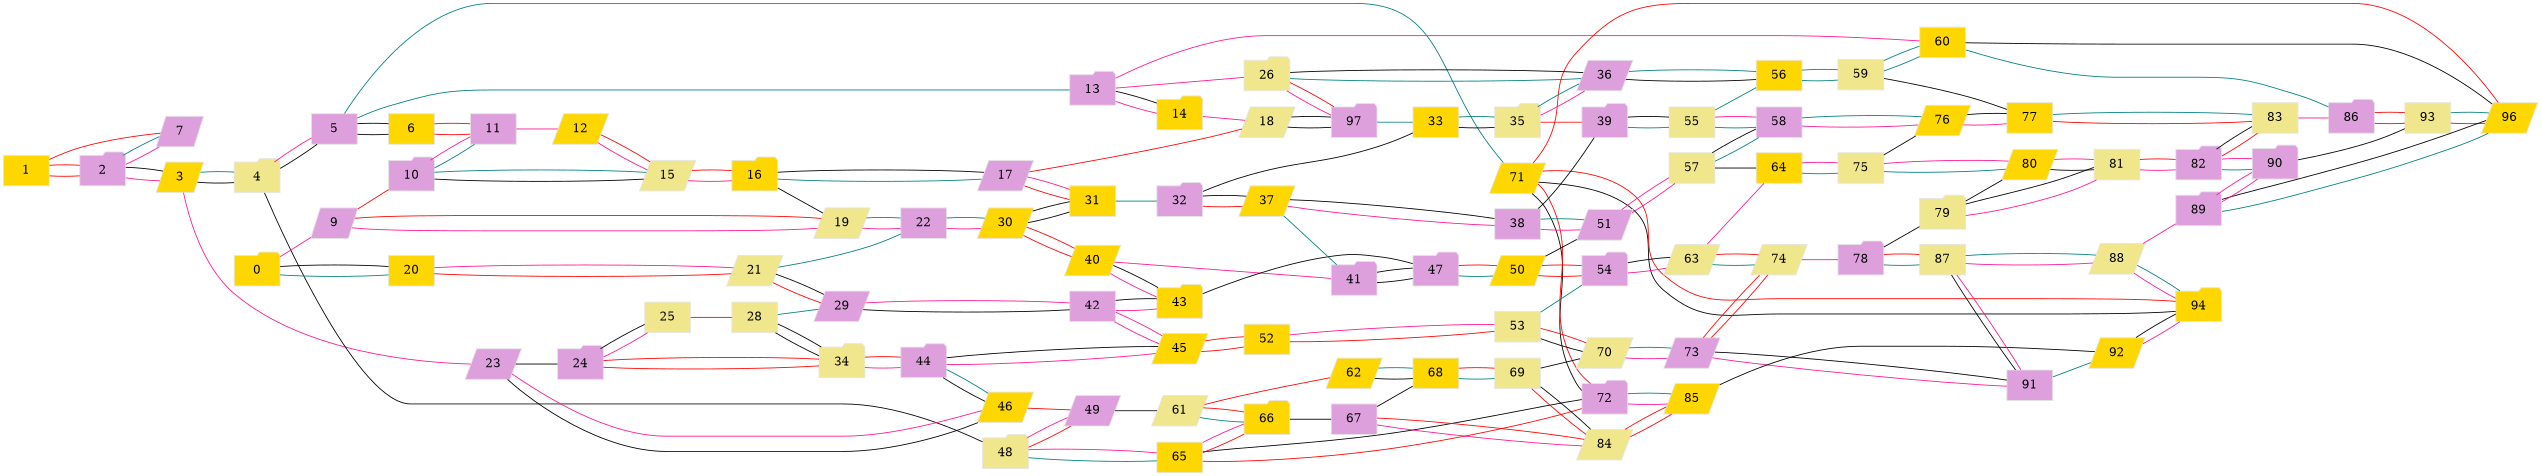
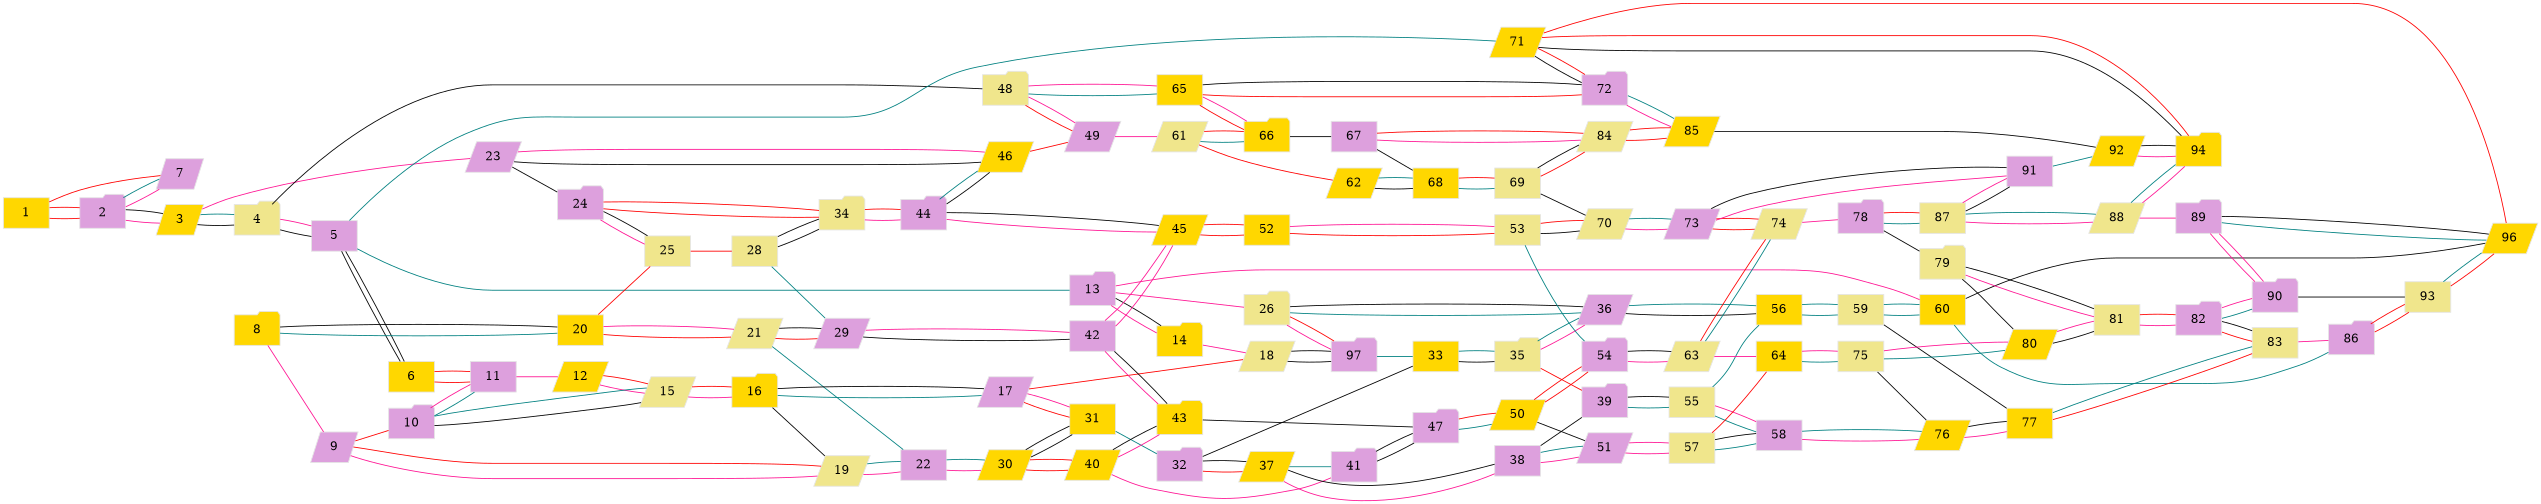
(1736, 168) -> (1741, 403)
(257, 271) -> (257, 330)
none -> (618, 297)
(1136, 411) -> (1136, 137)
